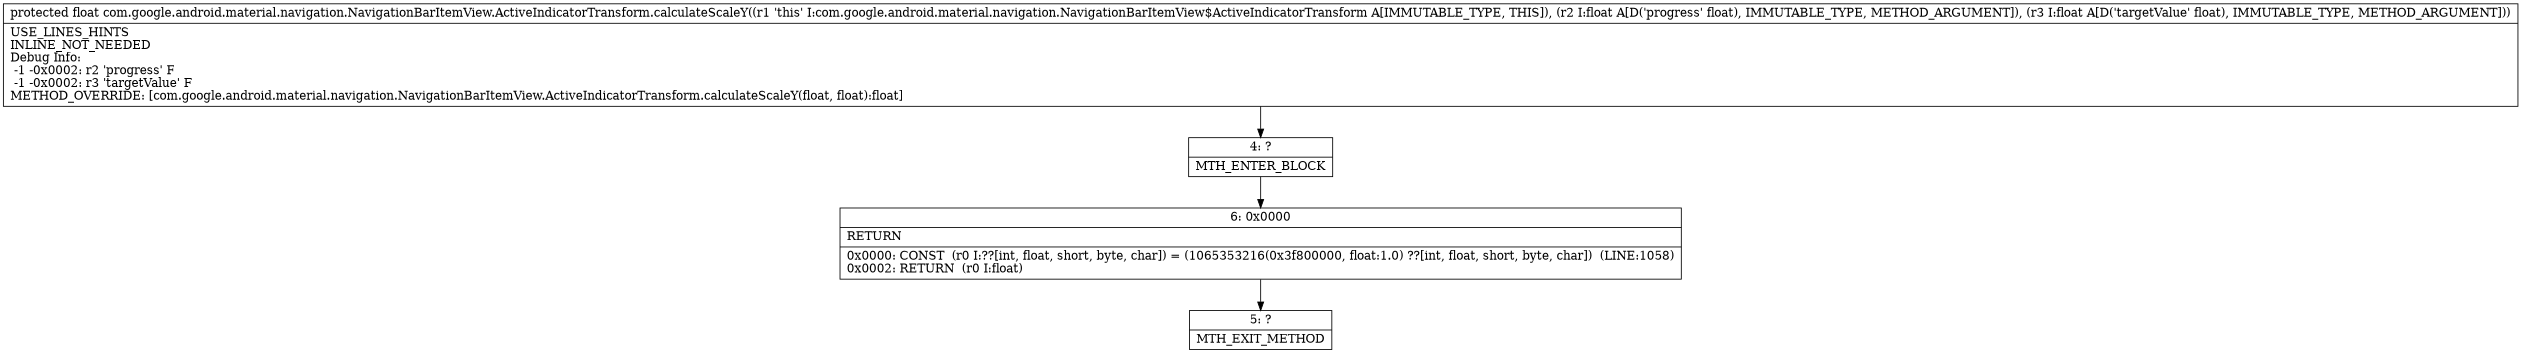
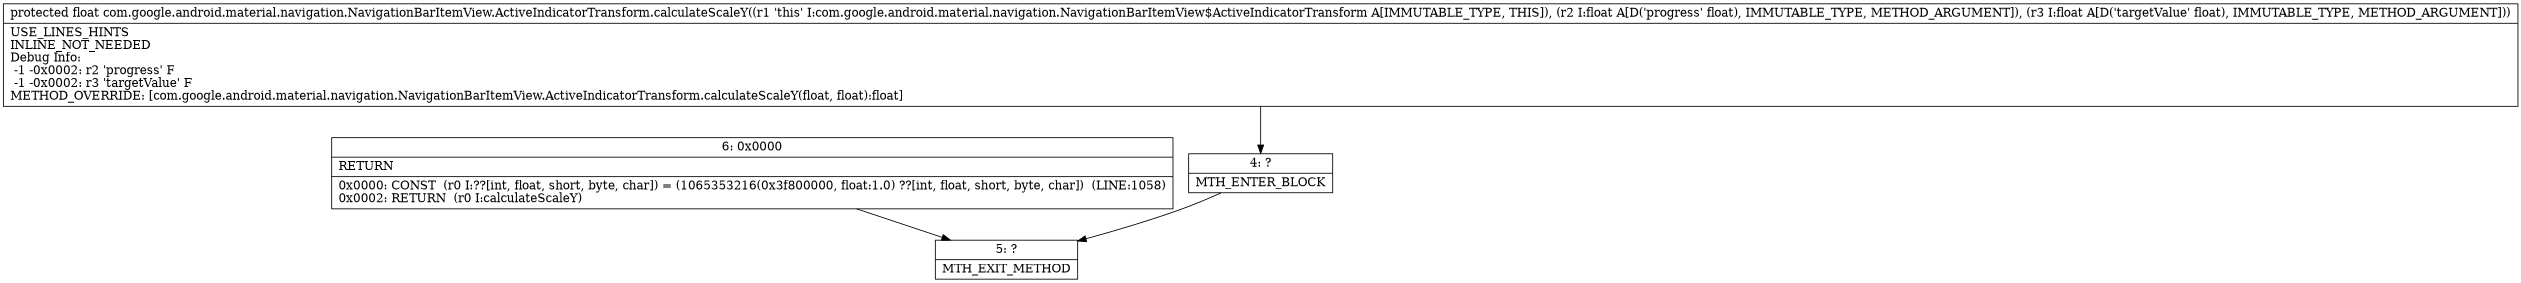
(1261, 188) -> (1154, 218)
(937, 269) -> (462, 199)
